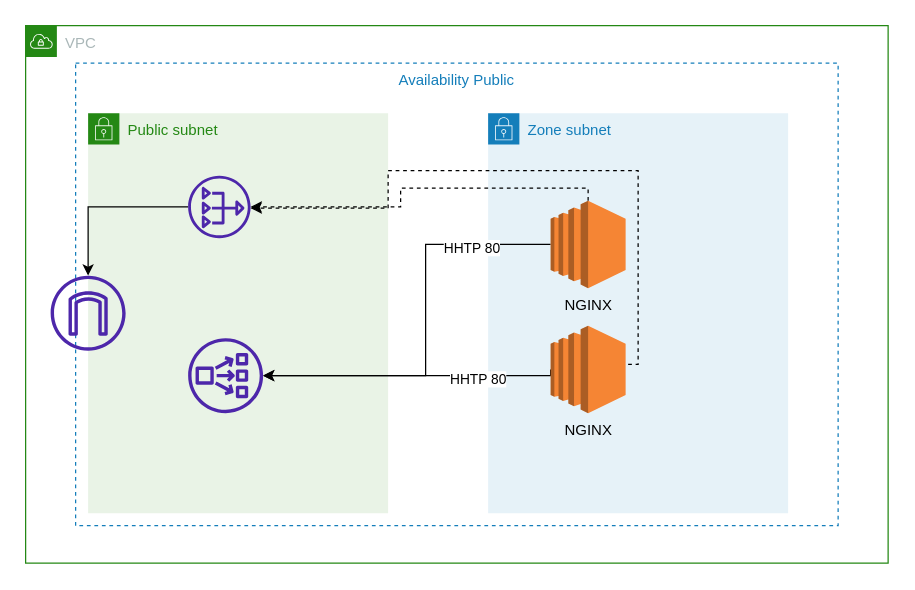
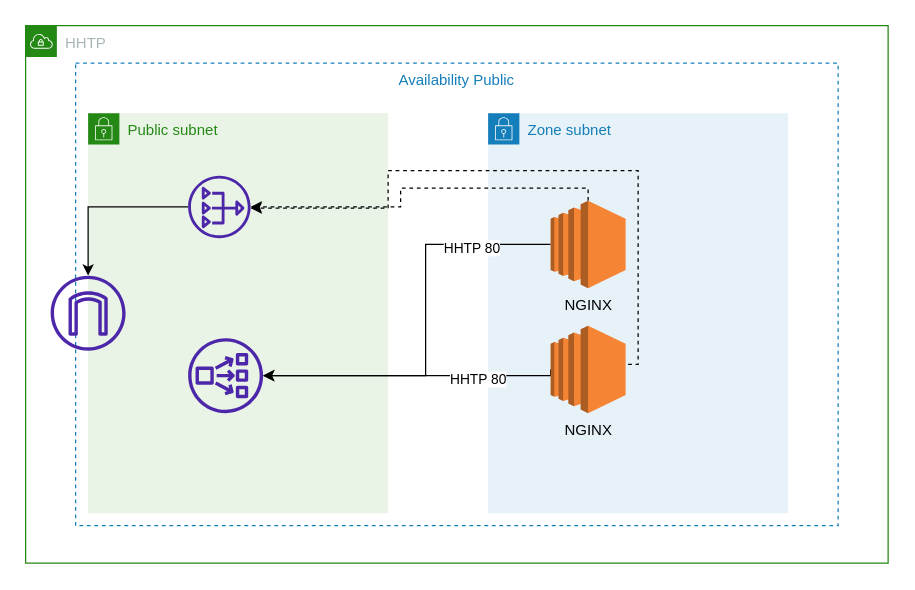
(78, 43) -> (82, 43)
